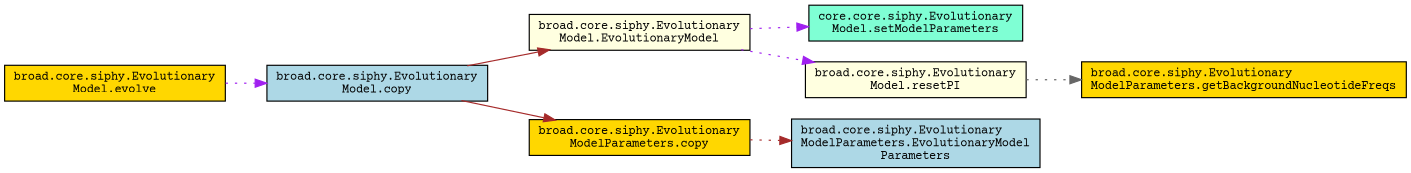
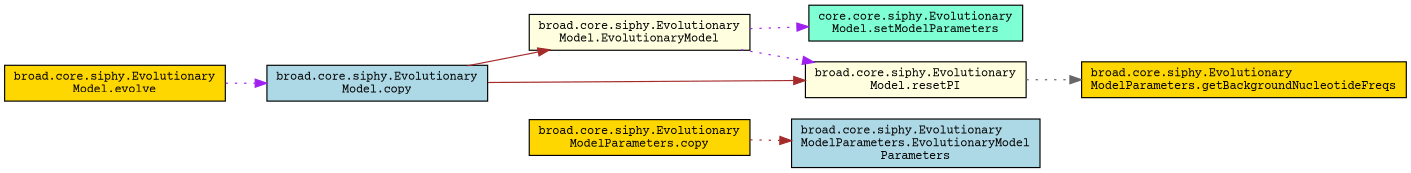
(503, 109) -> (641, 82)
